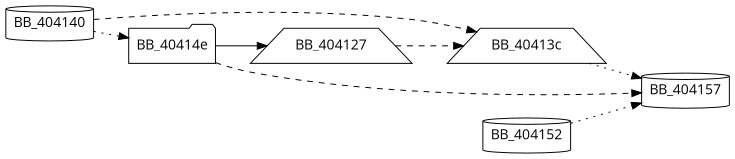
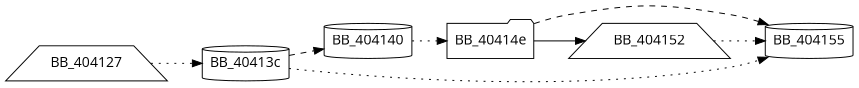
(281, 12) -> (302, 53)
(236, 46) -> (555, 41)
(424, 46) -> (172, 63)
(527, 46) -> (246, 63)
(685, 91) -> (809, 41)
(527, 136) -> (650, 41)
